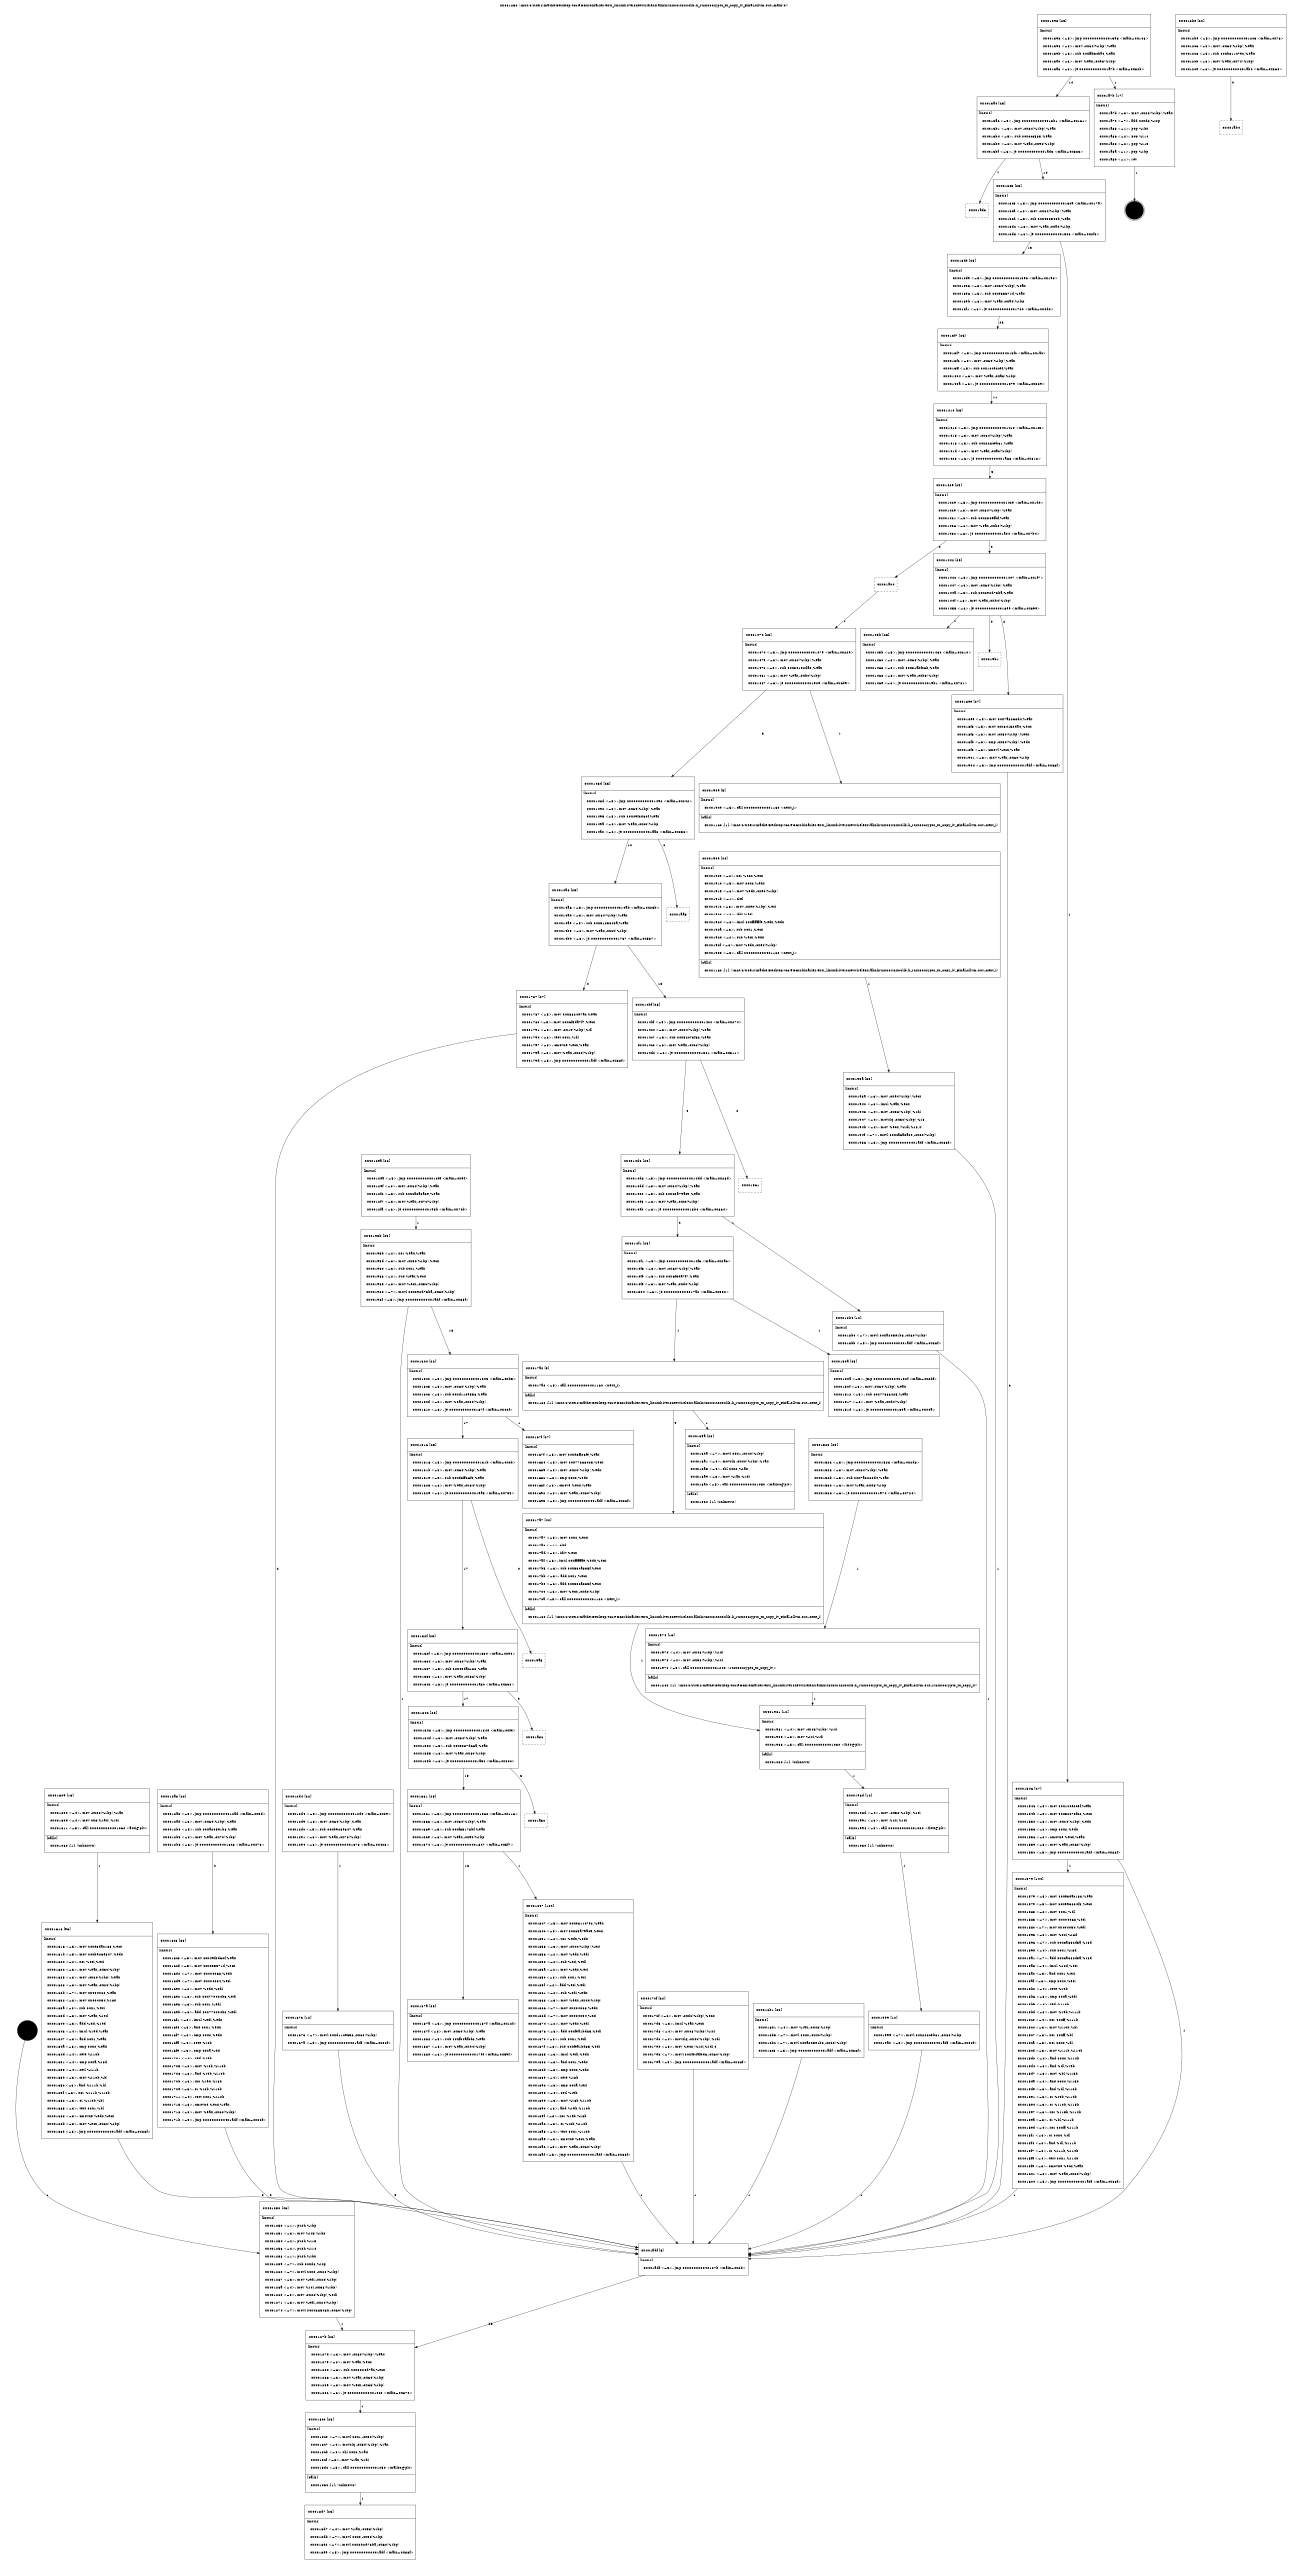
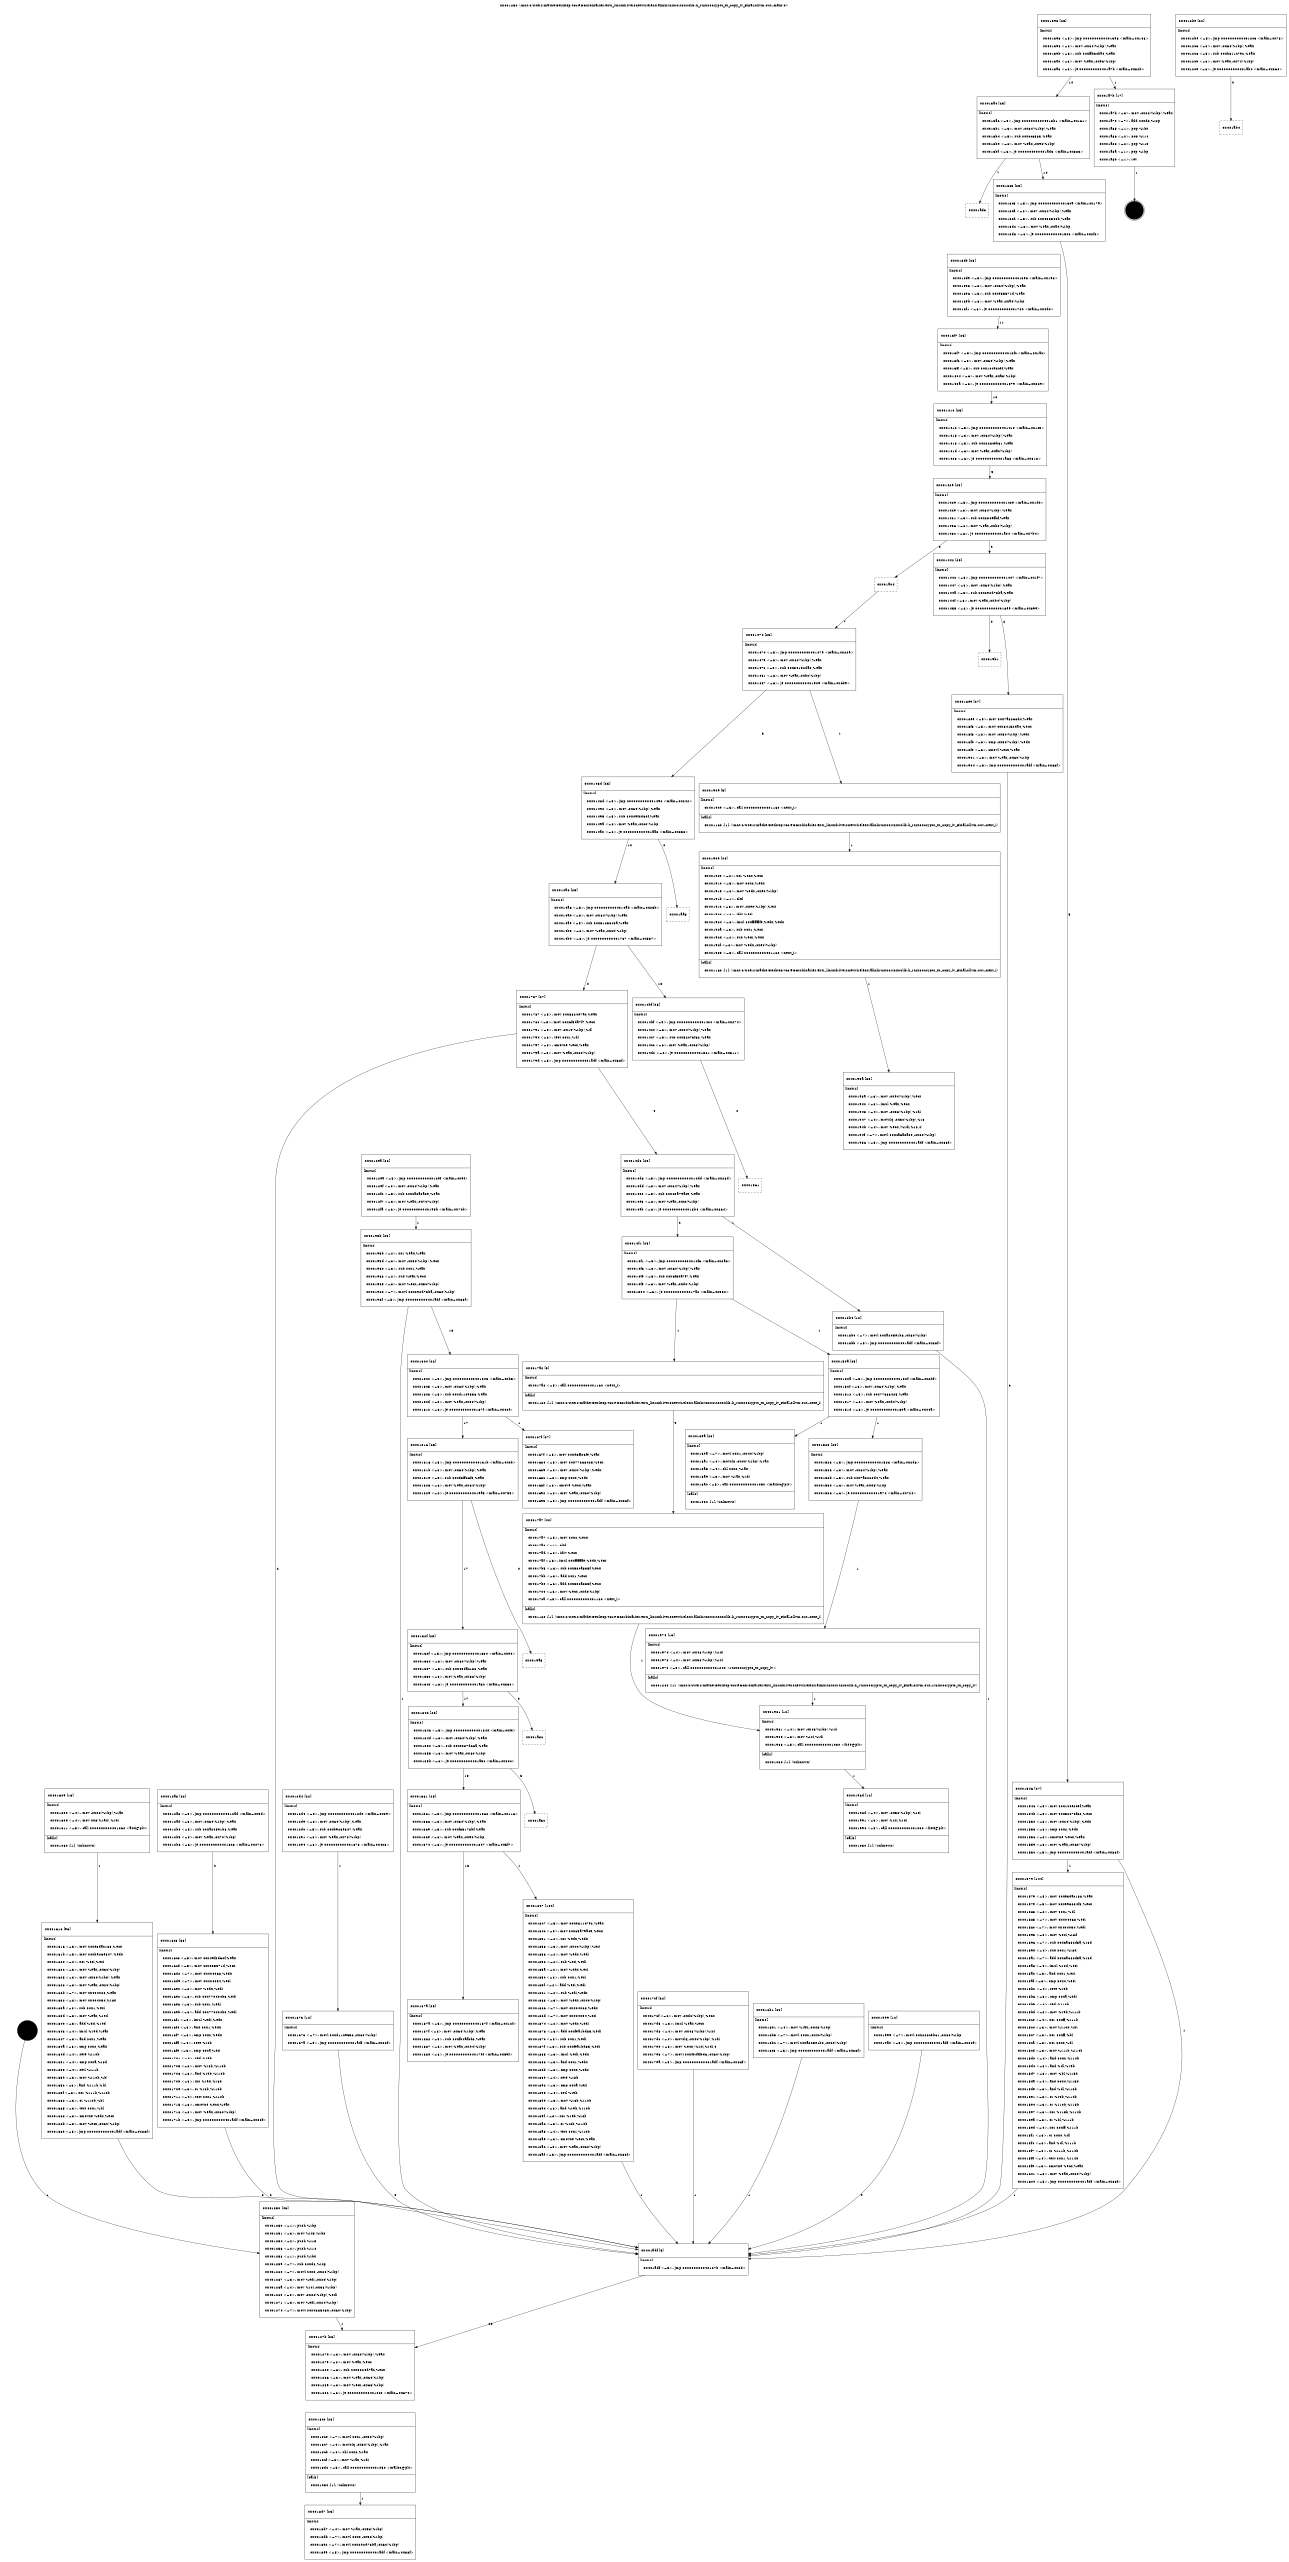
(1027, 247) -> none
(1001, 322) -> (1001, 322)
(995, 397) -> (995, 397)
(917, 659) -> none
none -> (850, 841)
(1069, 915) -> (1069, 915)
(683, 1106) -> (627, 1110)
(700, 1419) -> (813, 1426)
none -> (875, 1426)
(996, 1788) -> none
(911, 1931) -> none
(861, 2195) -> (861, 2195)
(360, 2405) -> none
